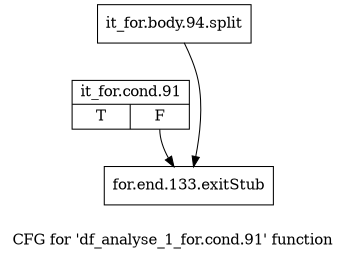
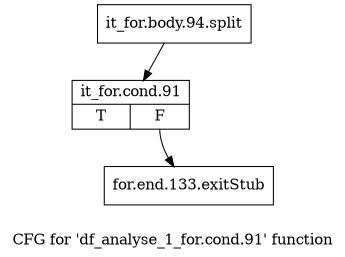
(200, 98) -> (156, 57)
